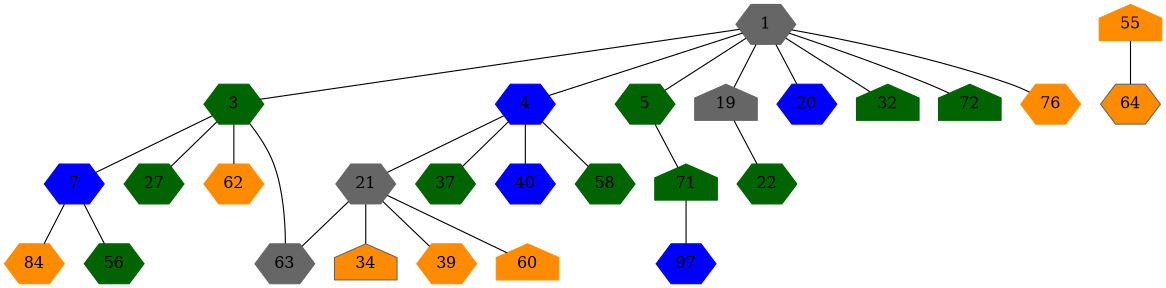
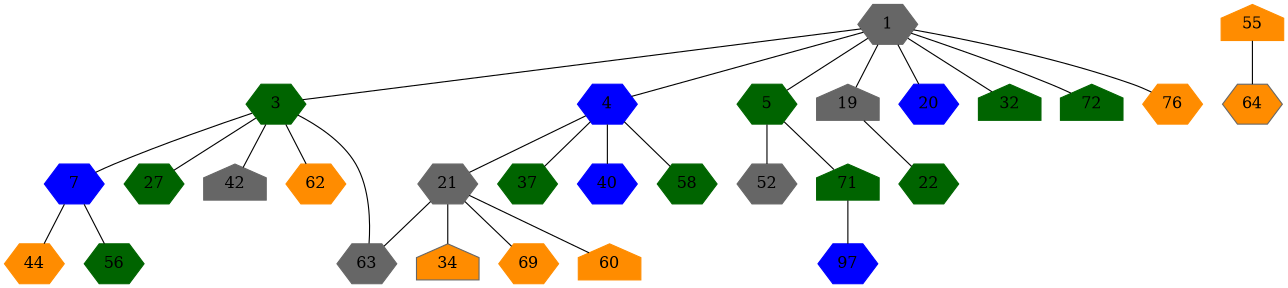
none -> (235, 184)
none -> (767, 184)
(34, 264) -> (34, 264)
(447, 264) -> (529, 264)
